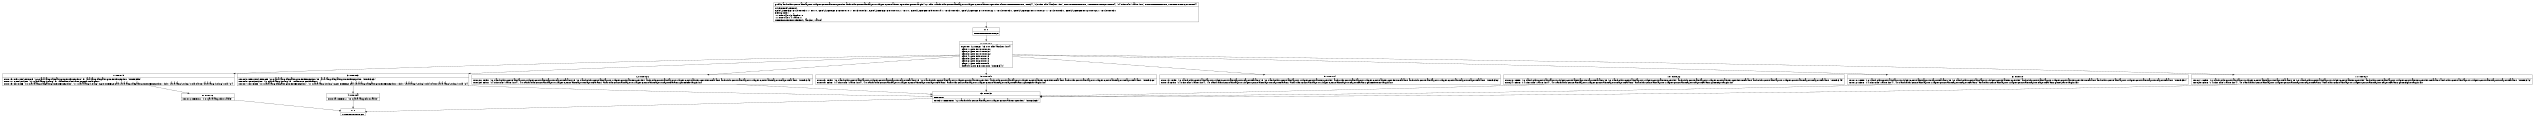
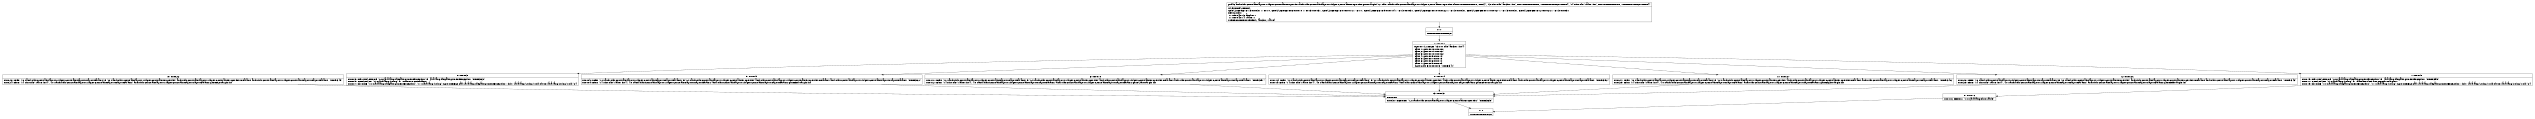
(983, 66) -> (1434, 66)
(699, 92) -> (1439, 87)
(353, 97) -> none
